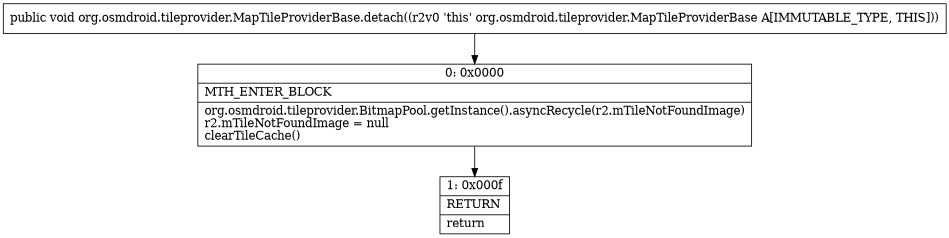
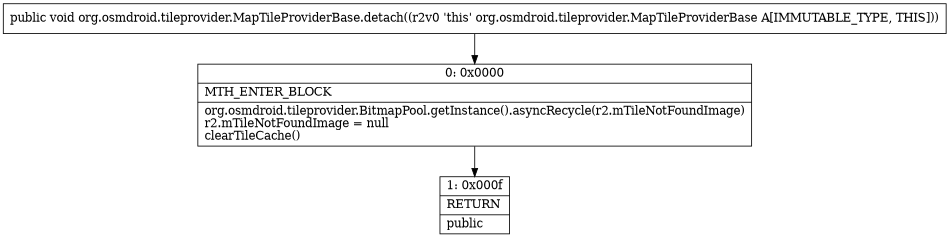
(466, 224) -> (465, 224)
